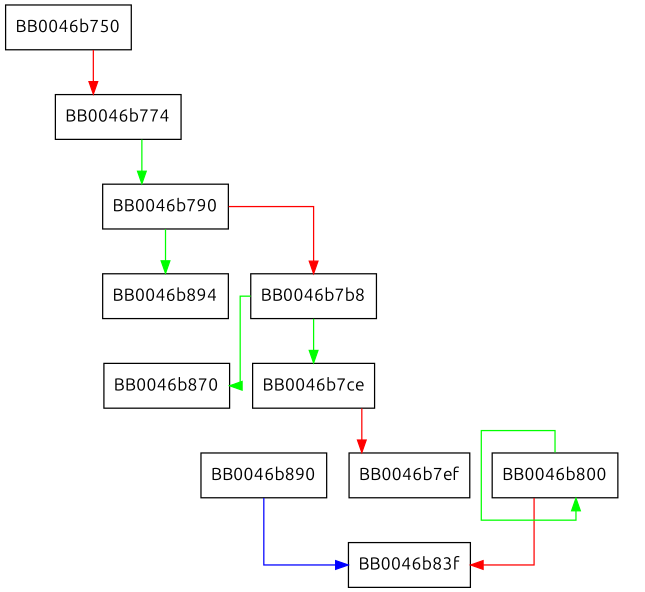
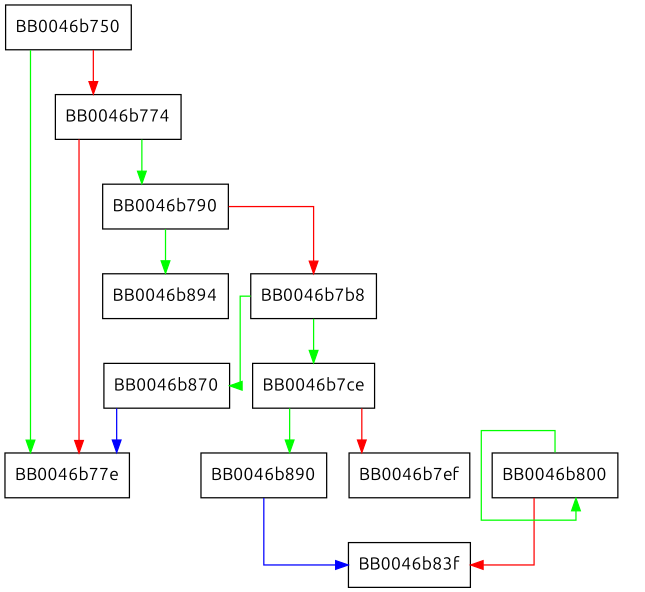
none -> (290, 424)
none -> (67, 475)
